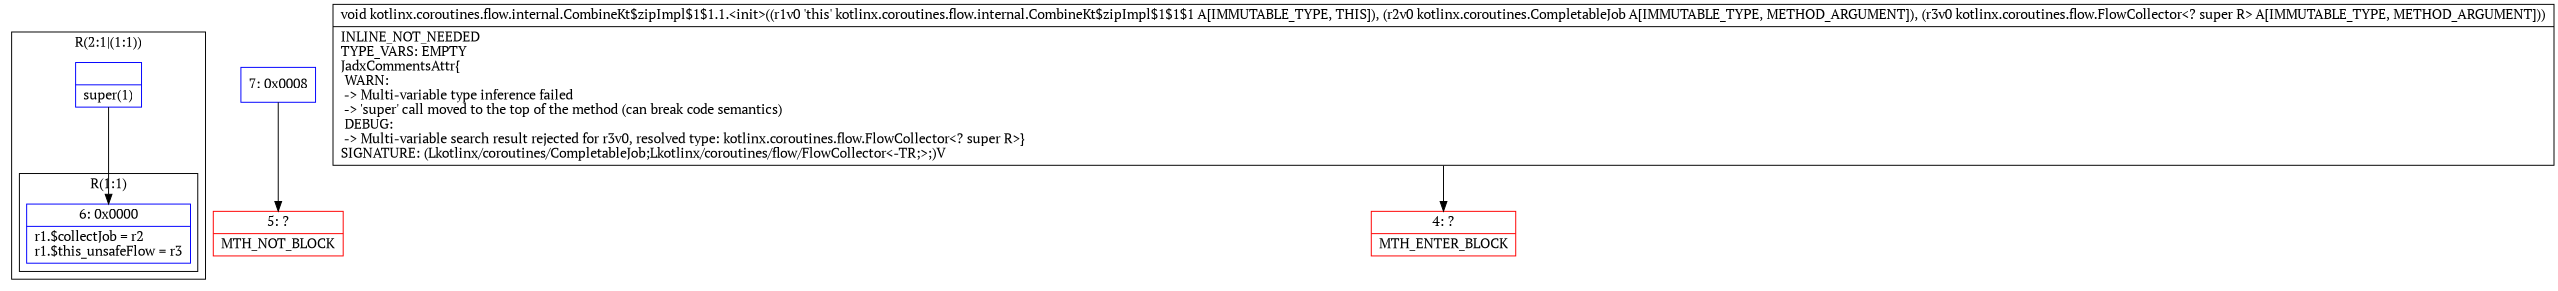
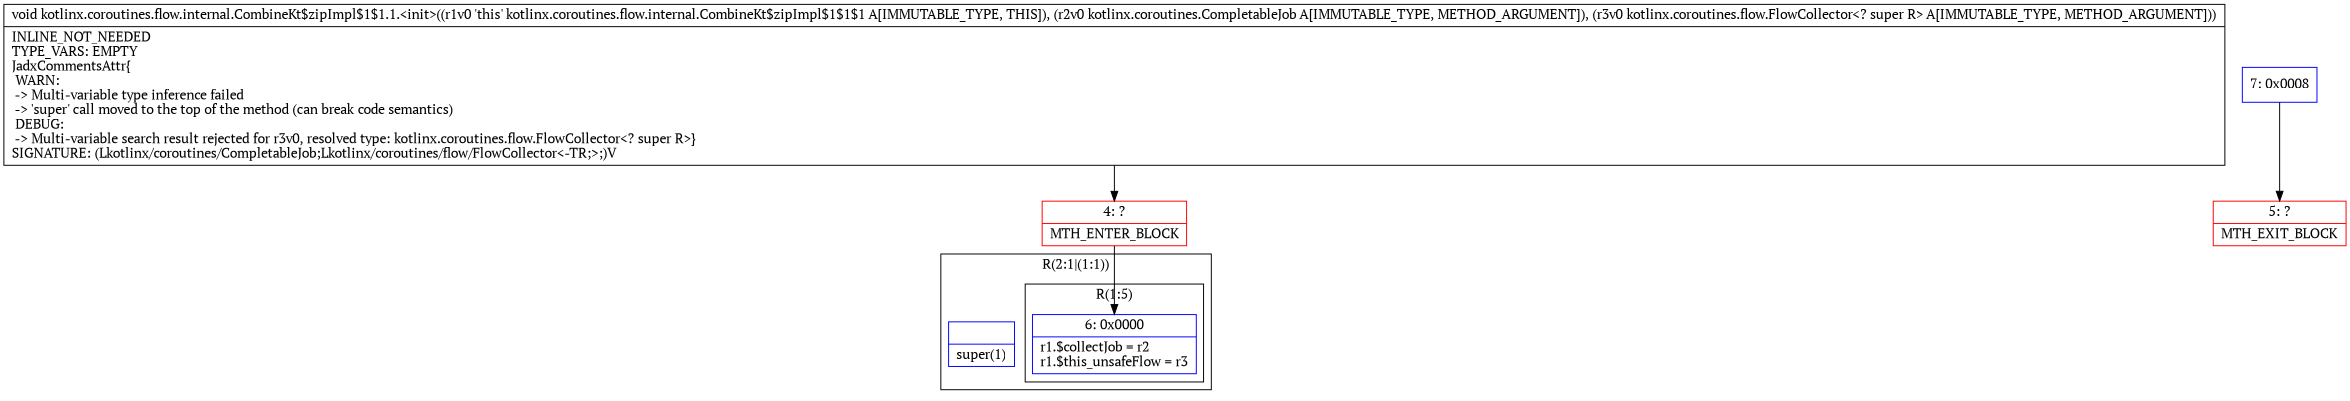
(109, 151) -> (1114, 275)
(109, 185) -> (1114, 295)
(278, 244) -> (2280, 234)
